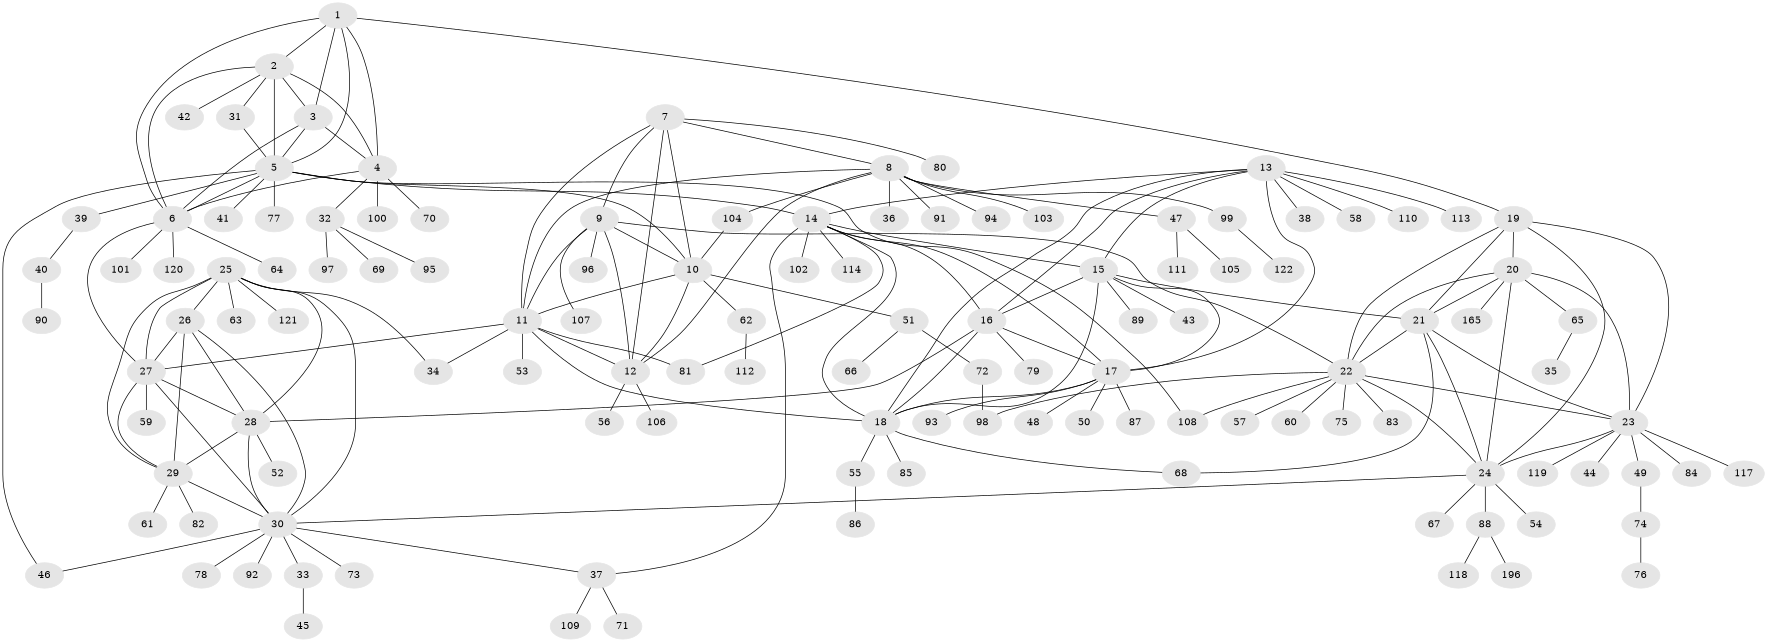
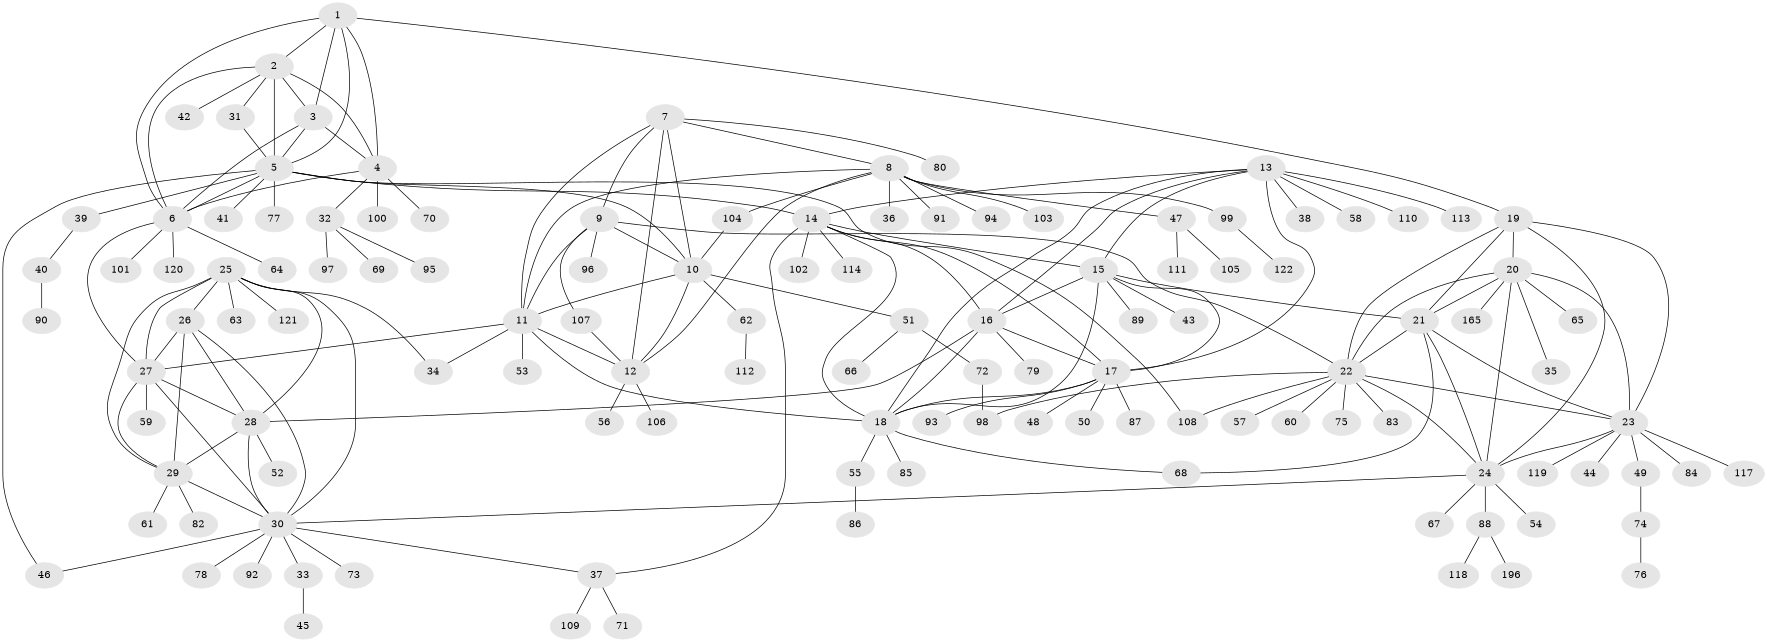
(621, 294) -> (606, 347)
(1564, 346) -> (1532, 321)
(686, 372) -> none
